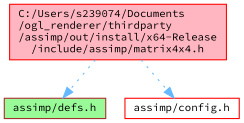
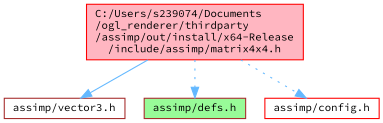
none -> (65, 108)
